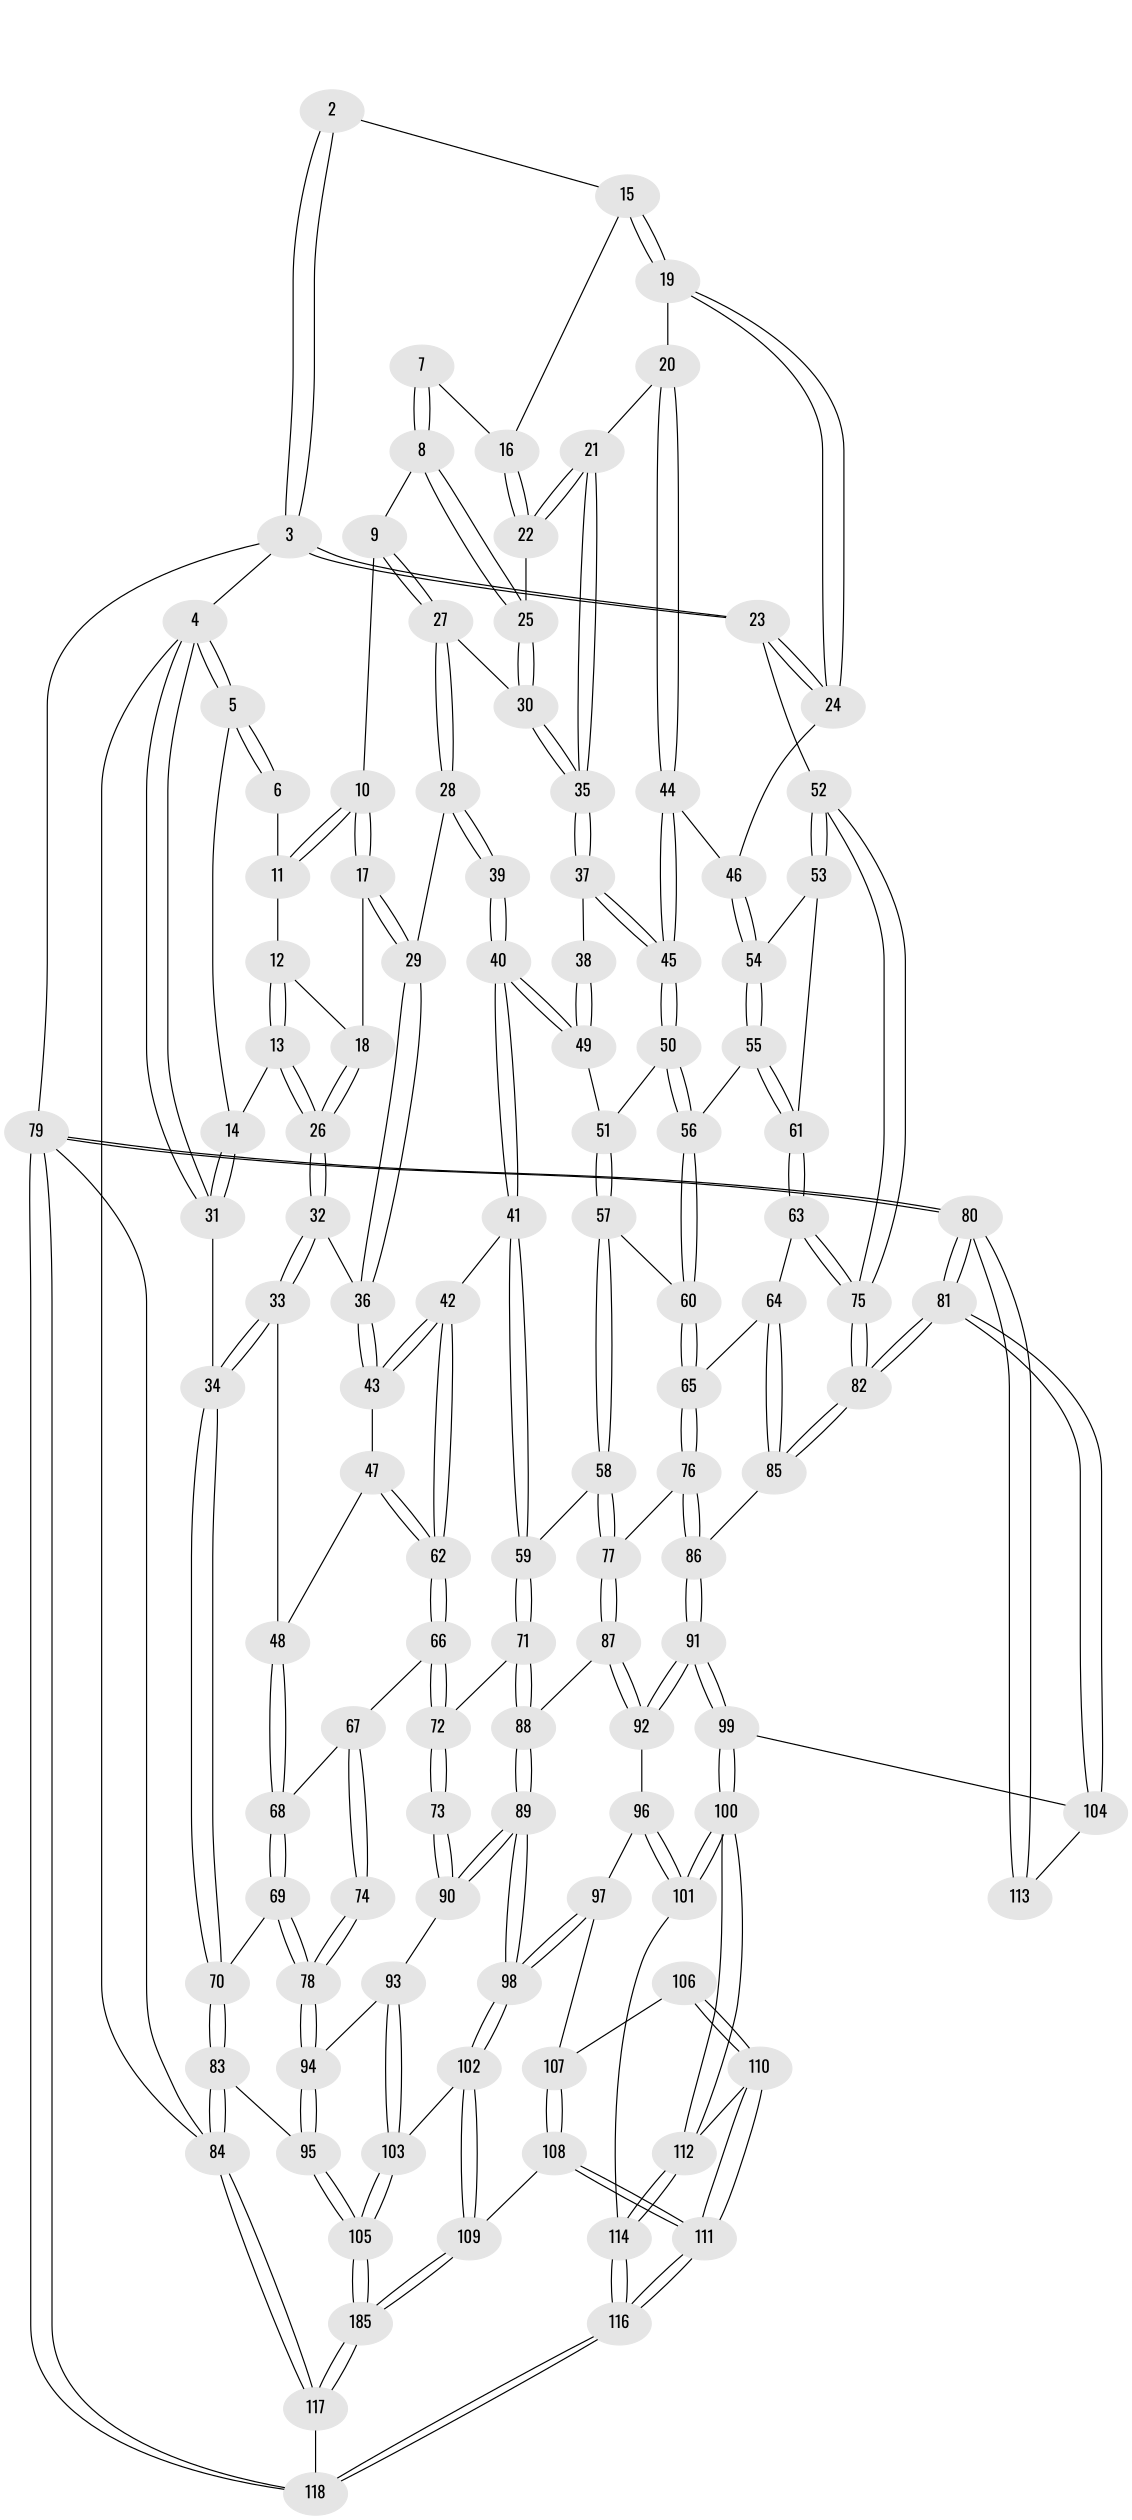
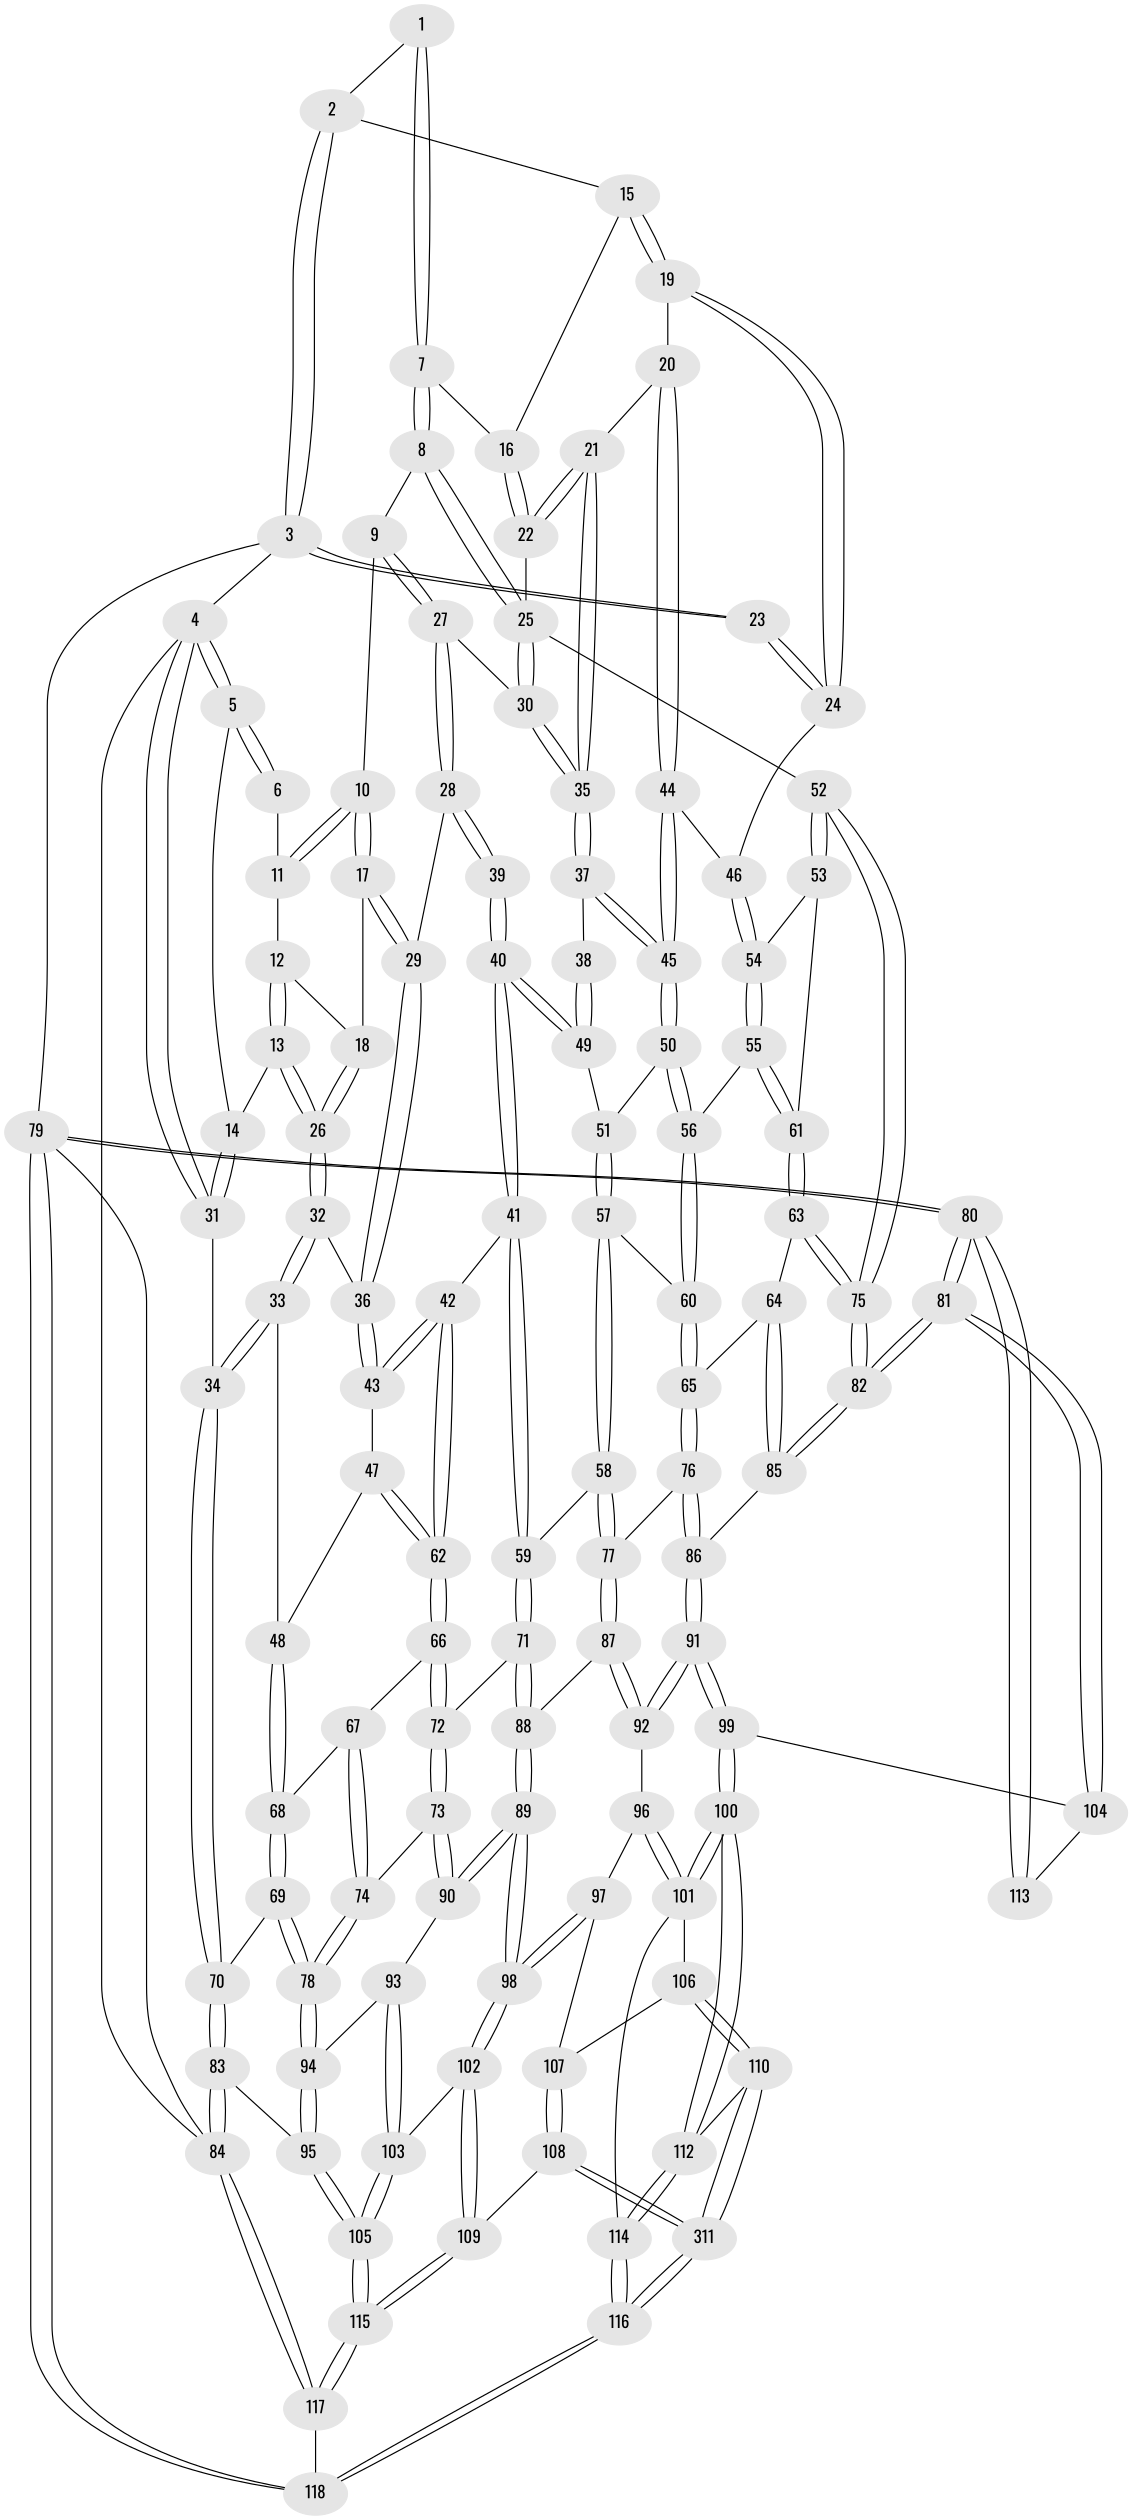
none -> (422, 26)
(783, 708) -> (666, 703)
none -> (401, 1856)
none -> (684, 1941)
(704, 2239) -> (704, 2239)
(360, 2324) -> (360, 2324)
